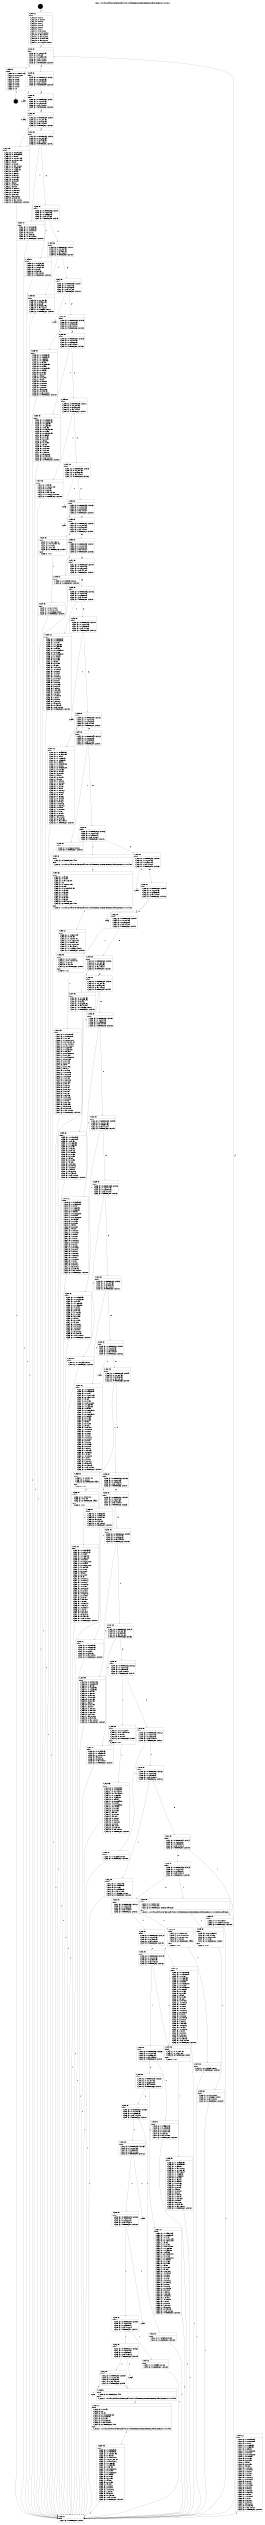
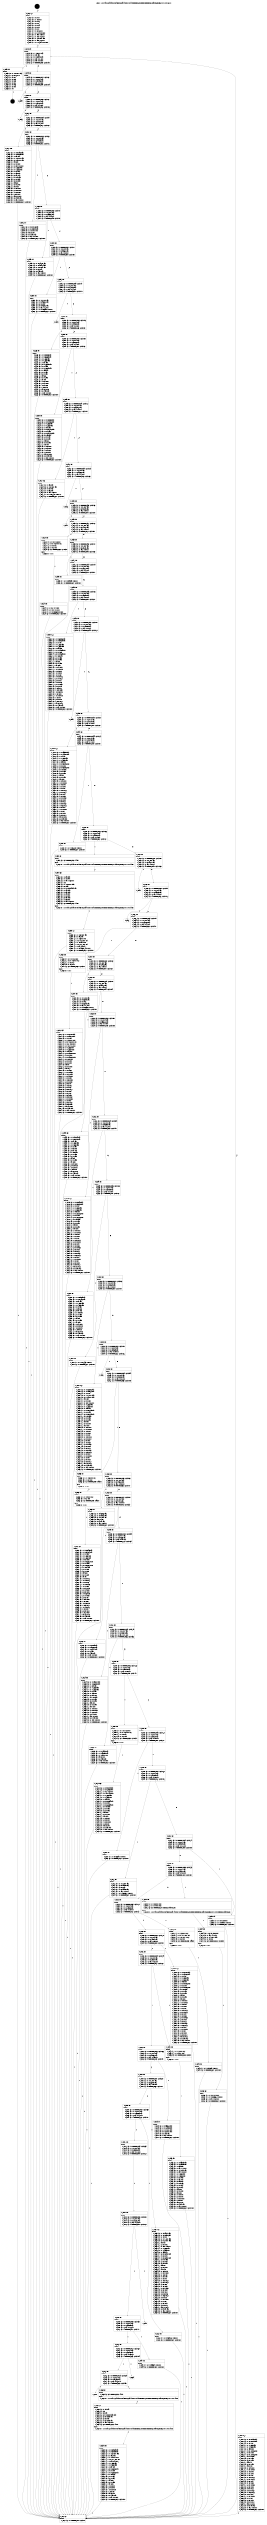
(143, 2219) -> none
